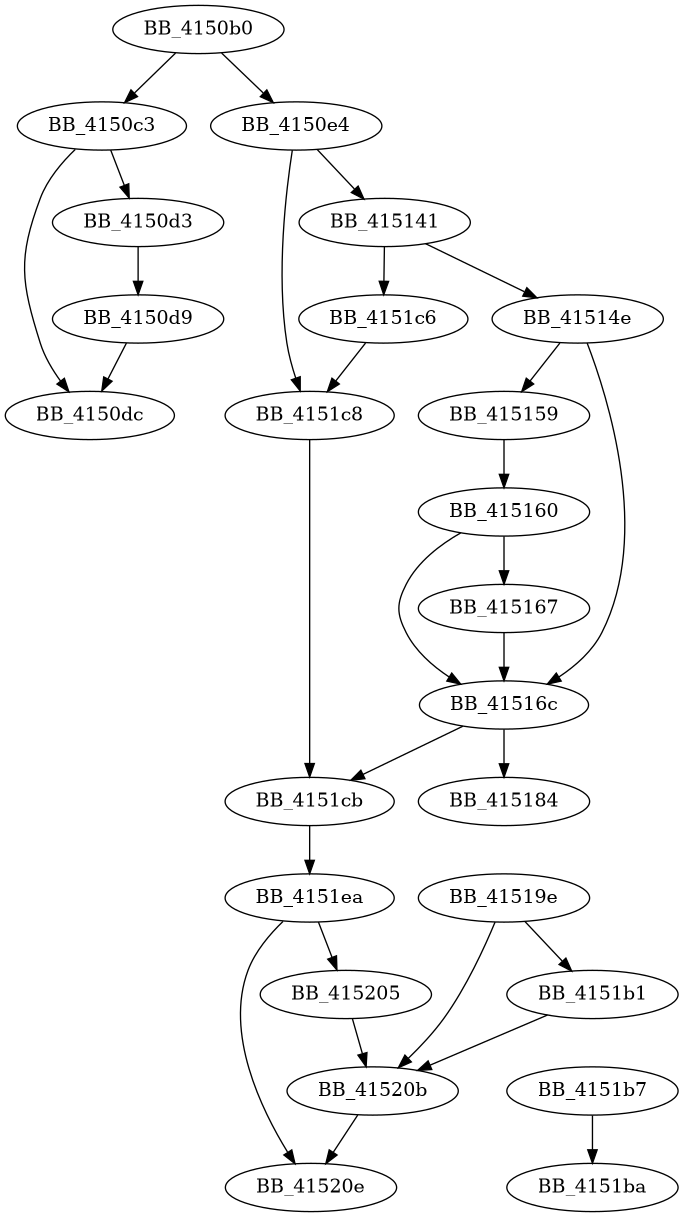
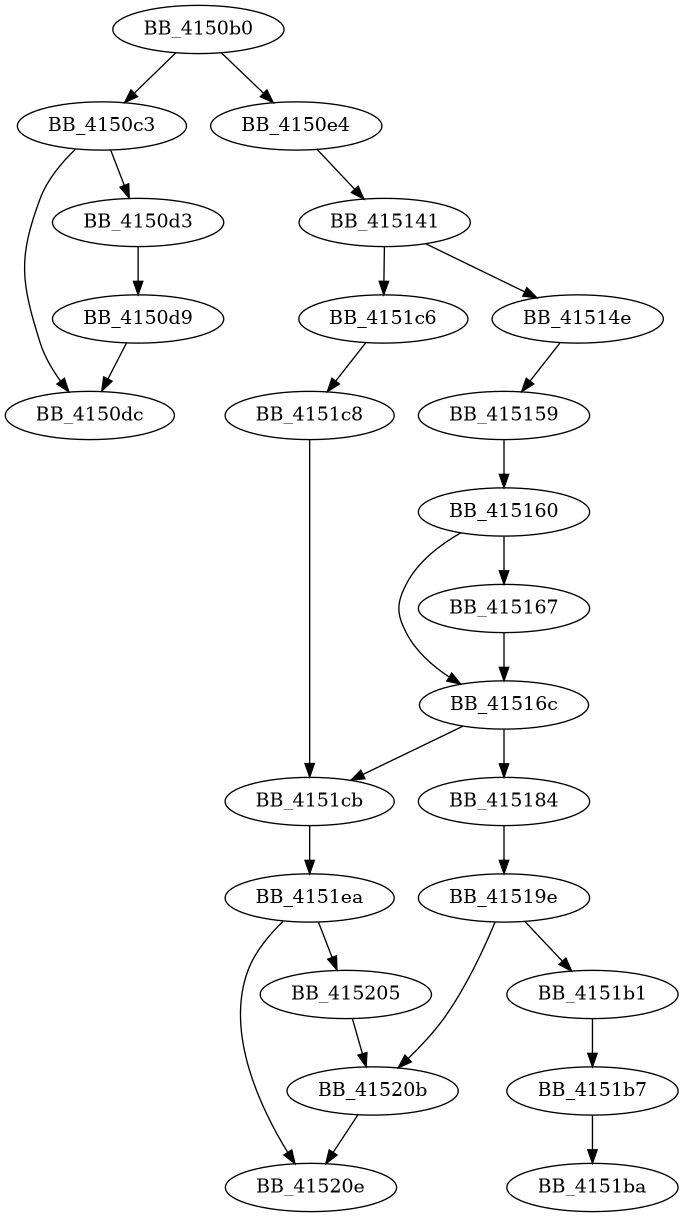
(282, 265) -> none
(624, 518) -> none
none -> (504, 843)
(489, 1040) -> (592, 1036)
